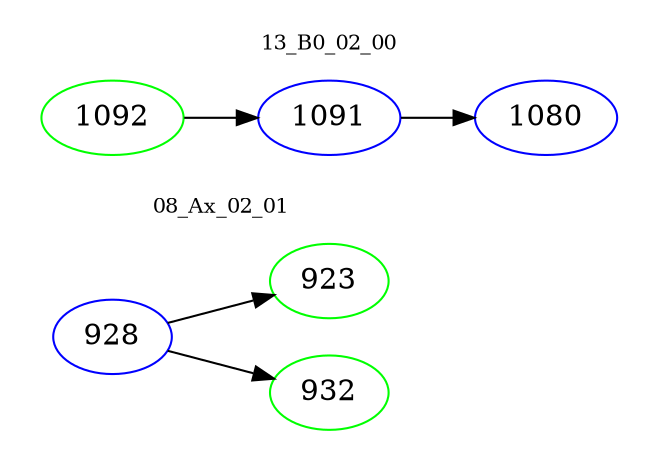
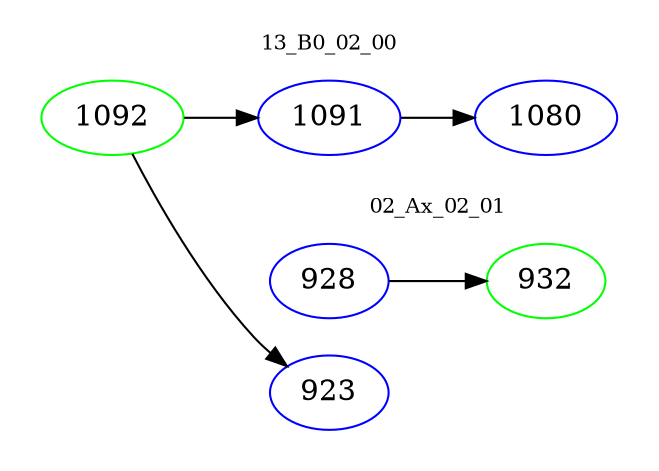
(221, 208) -> (438, 208)
(329, 281) -> (329, 393)
(211, 312) -> (194, 259)
